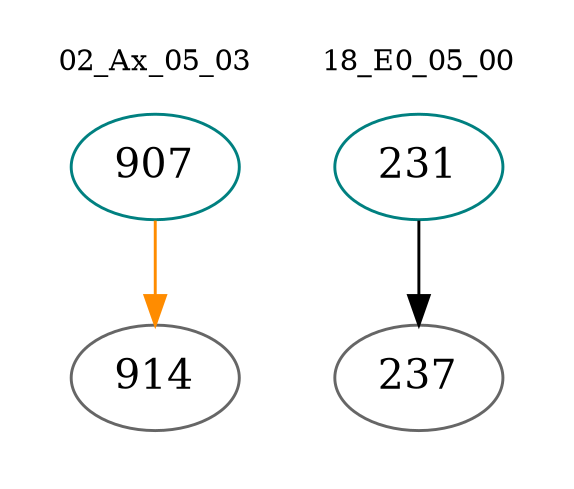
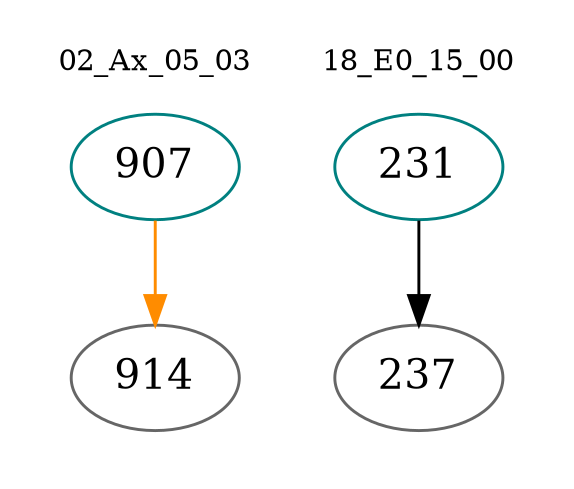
(419, 63) -> (419, 63)
